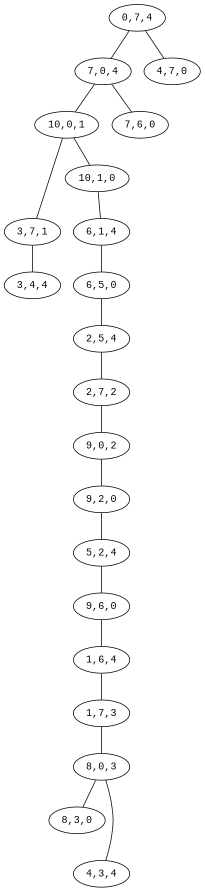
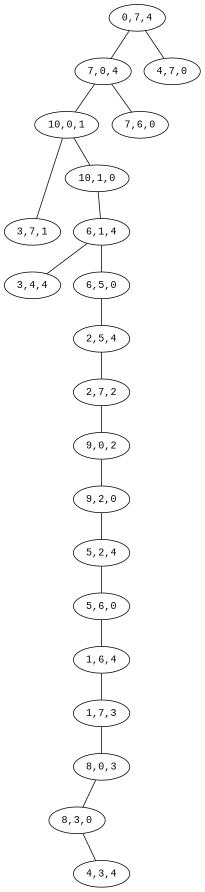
(32, 259) -> (67, 259)
(102, 606) -> (102, 606)
(113, 820) -> (89, 847)
